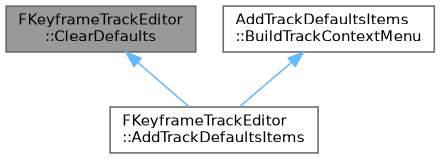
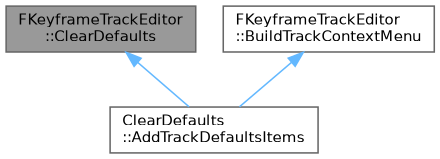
(329, 29) -> (329, 29)
(214, 130) -> (214, 130)
